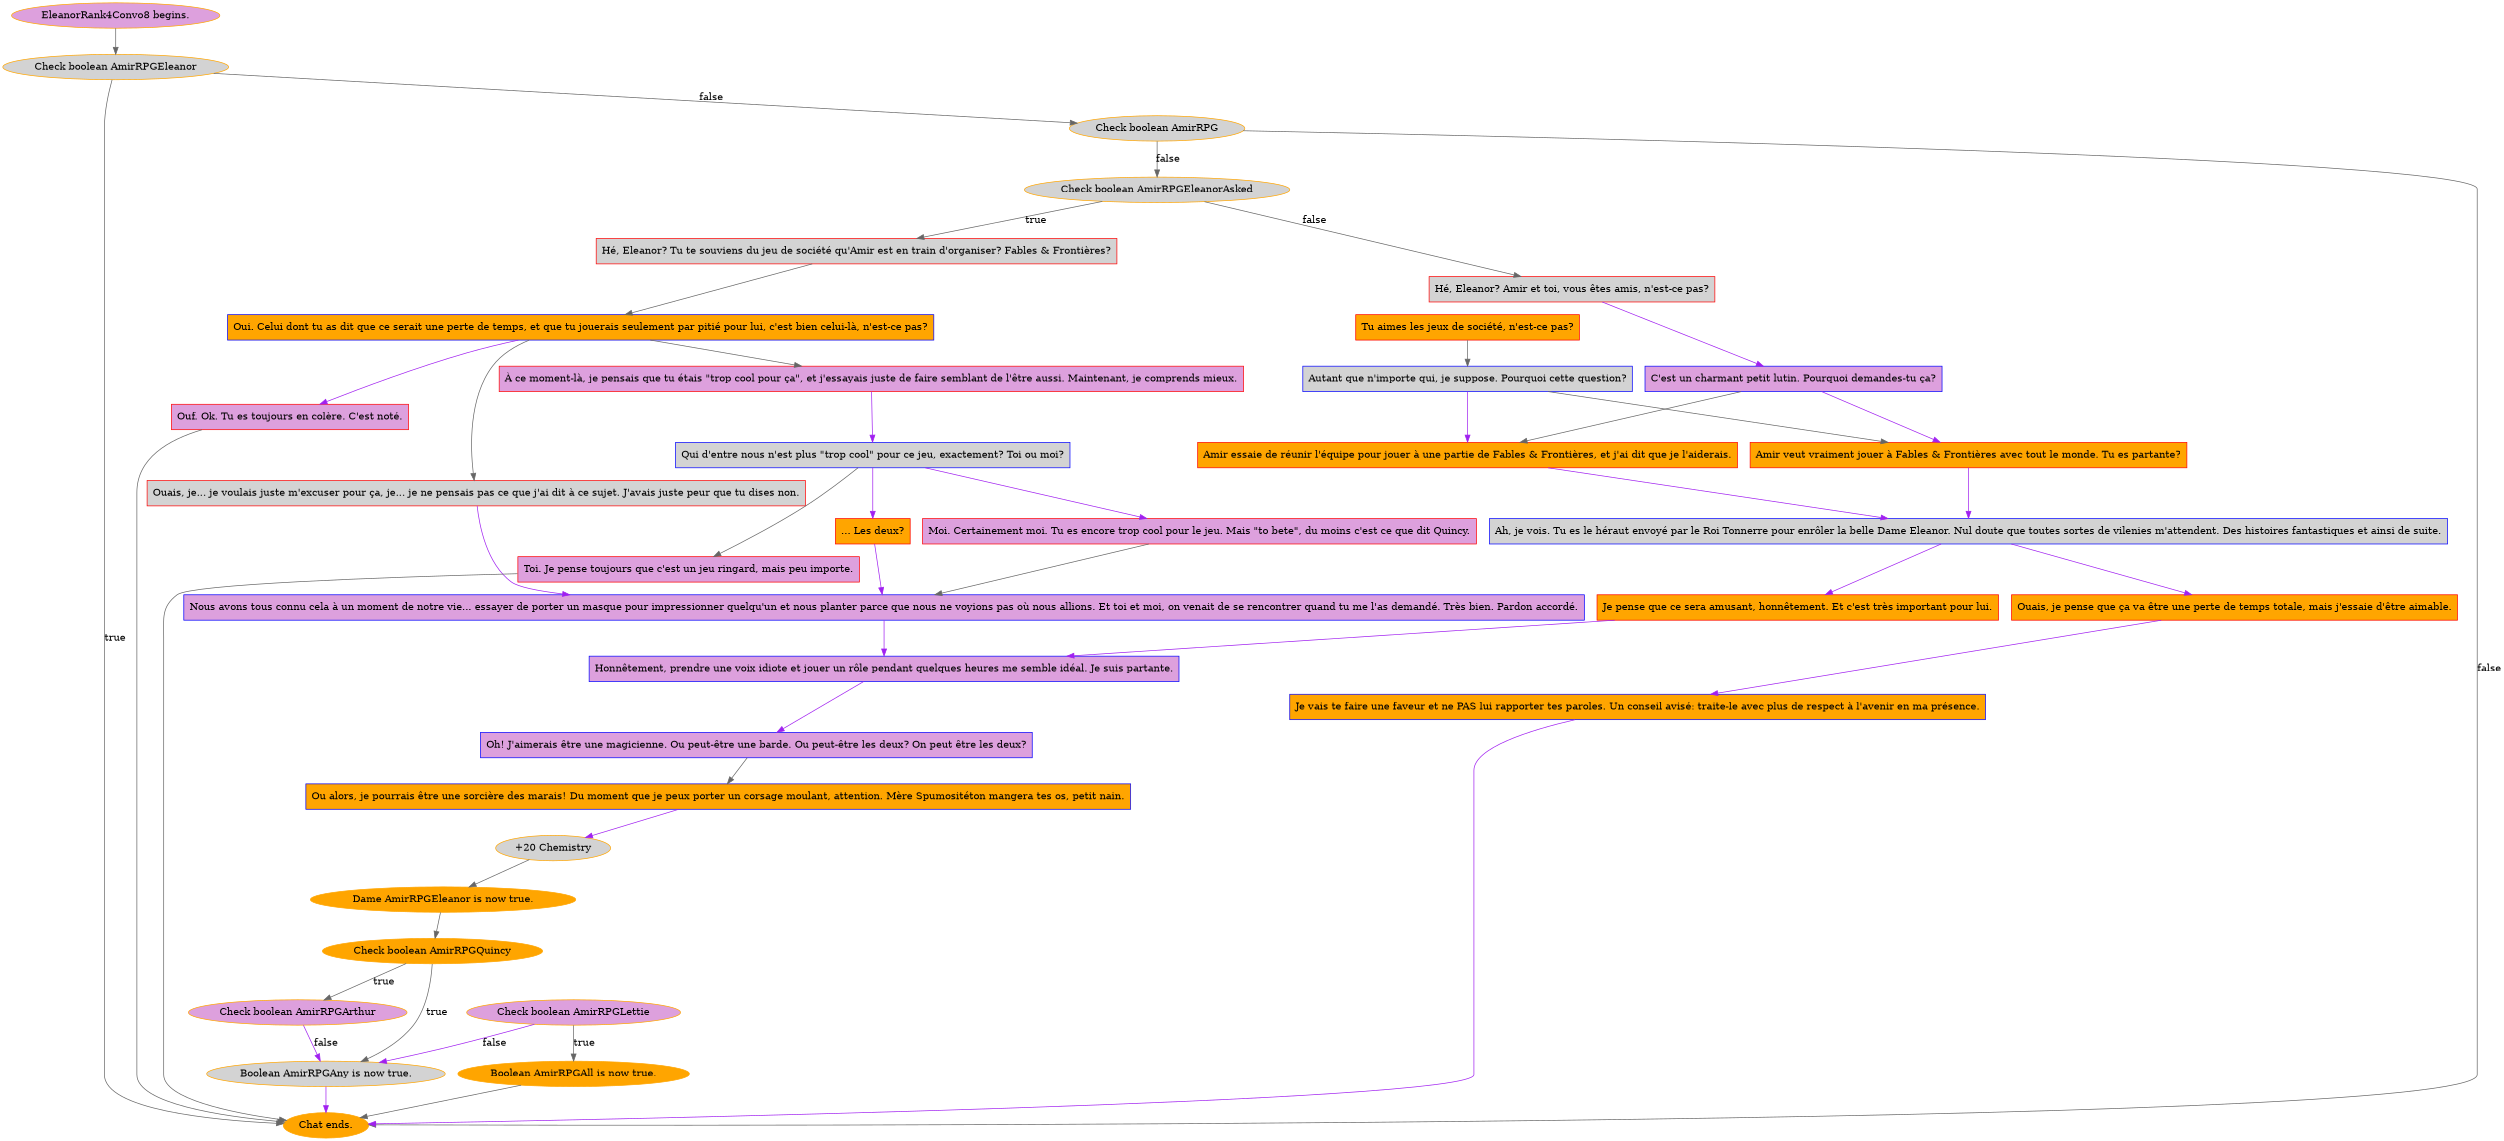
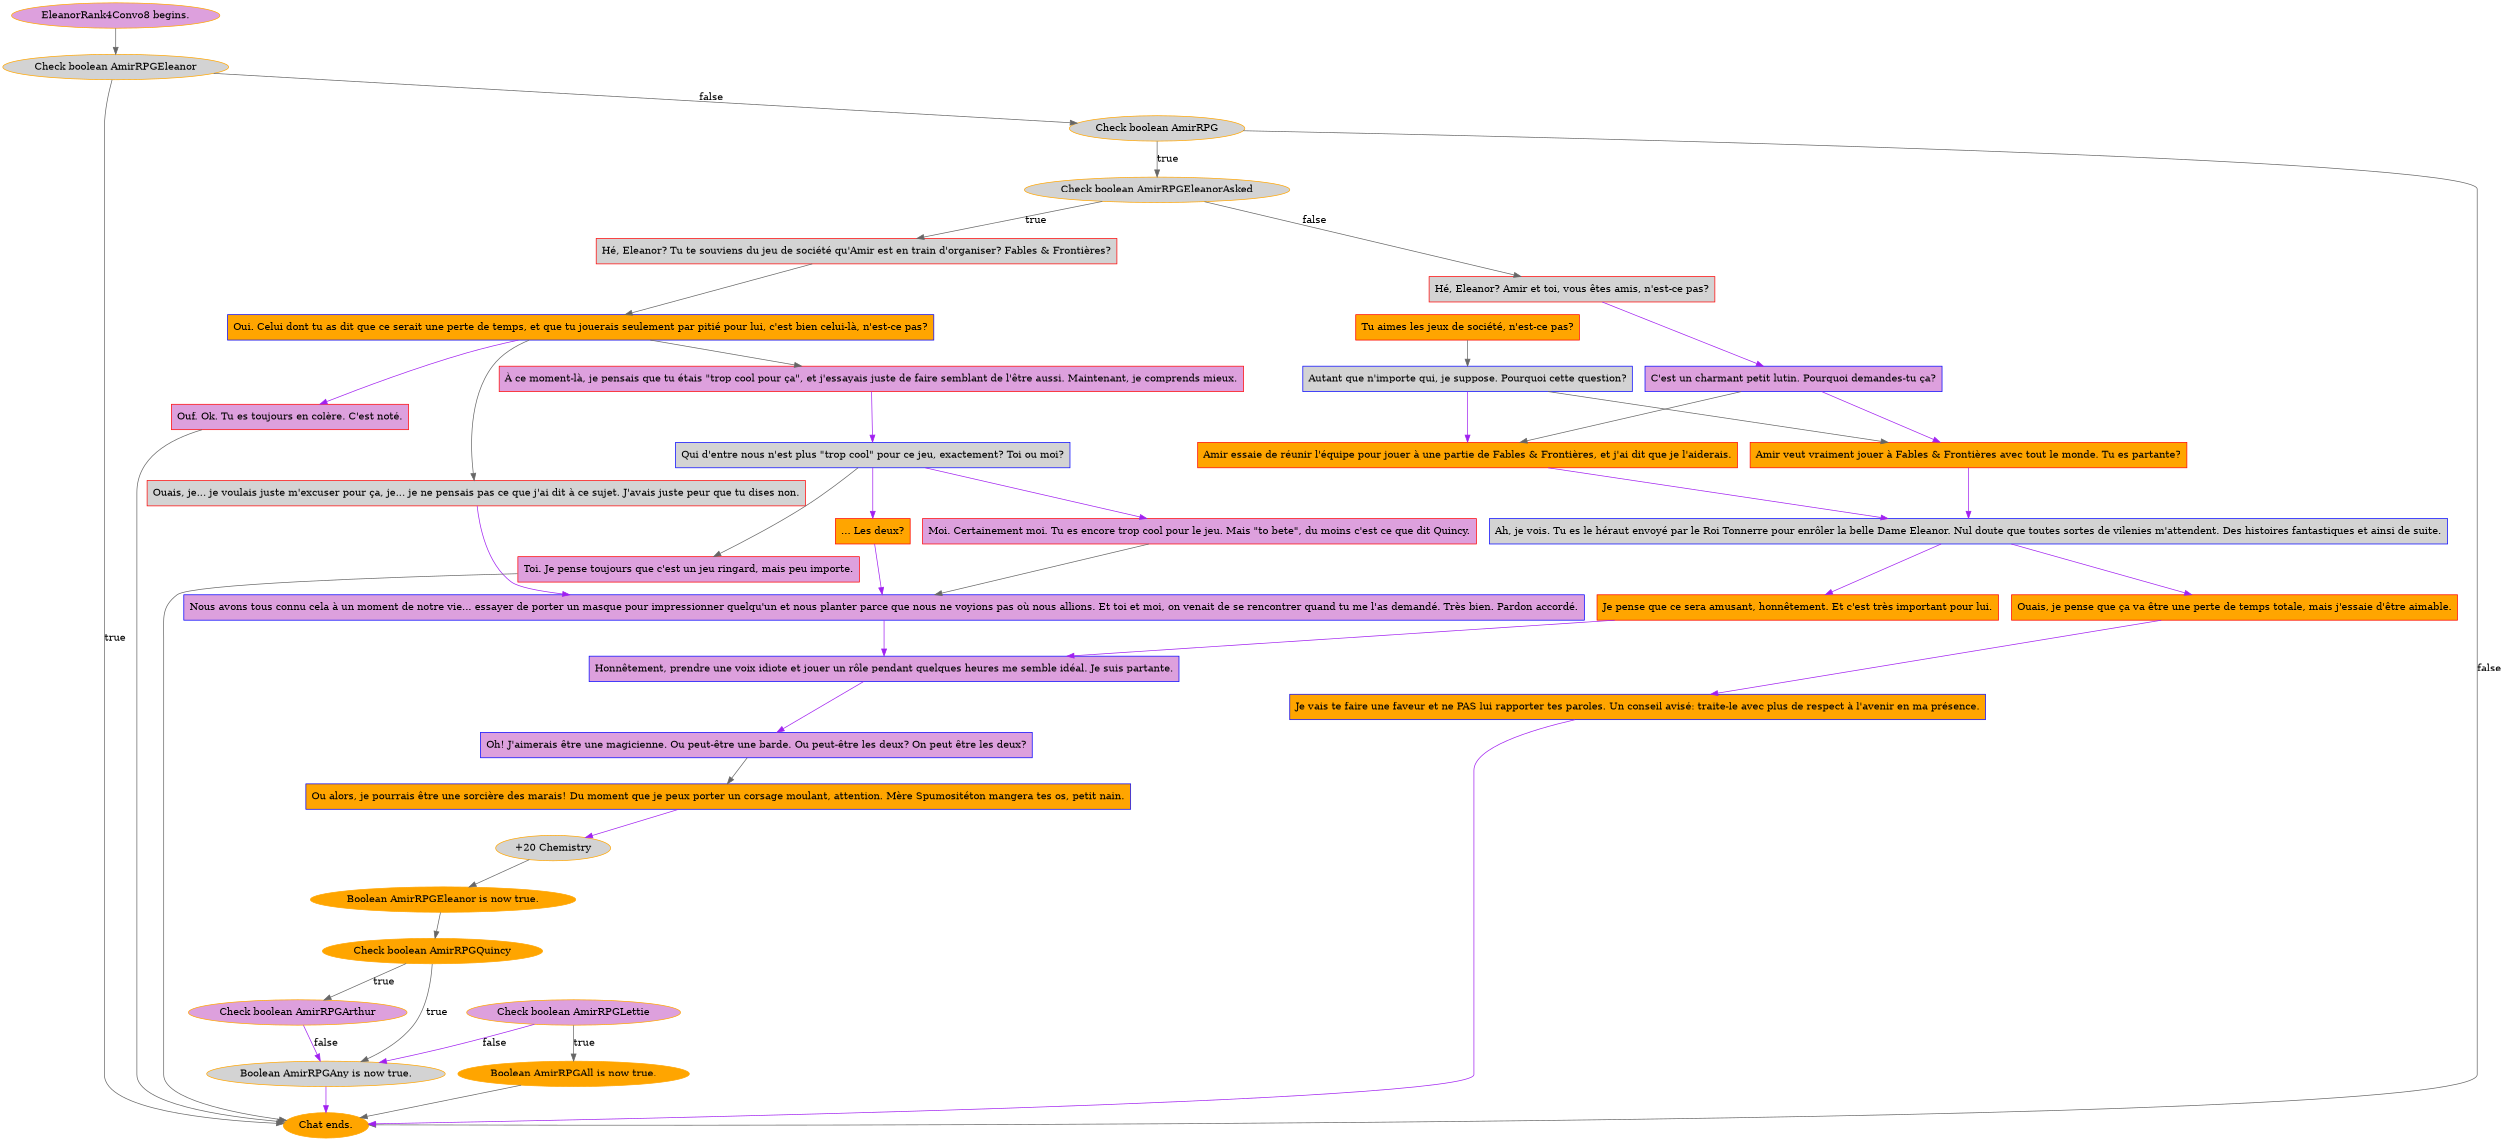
(1168, 159) -> (1168, 159)
(443, 900) -> (443, 900)
